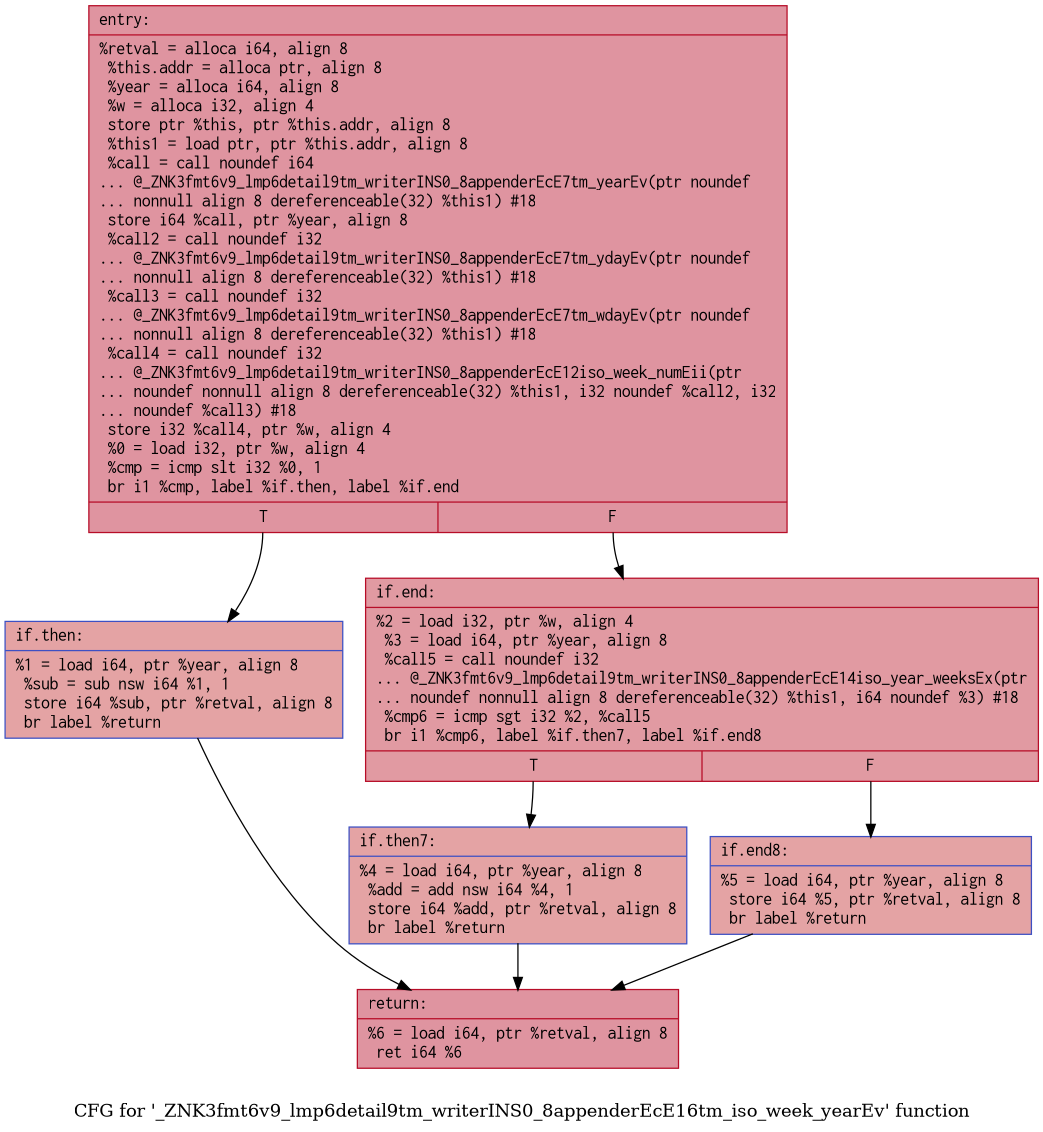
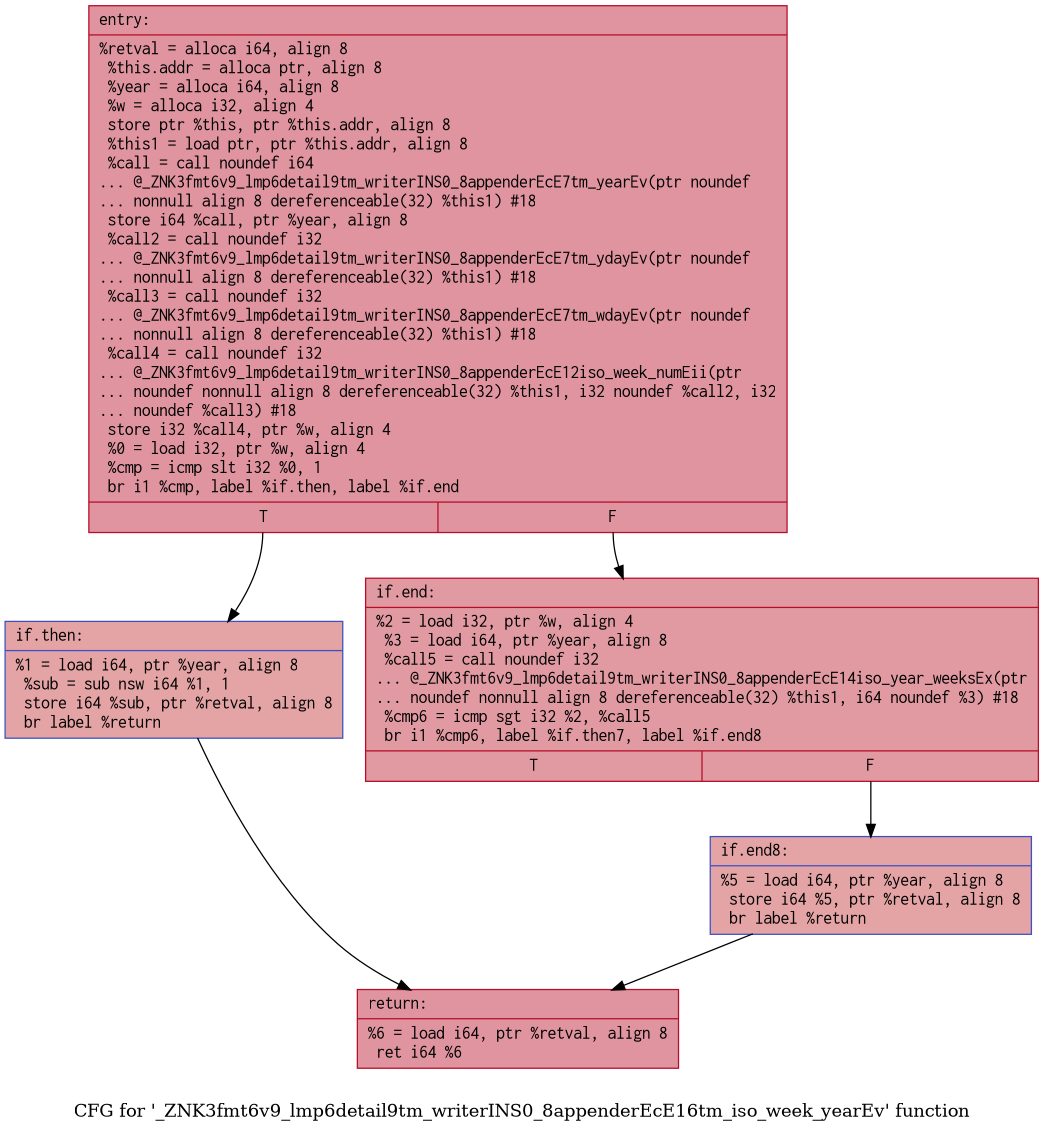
(518, 885) -> none
